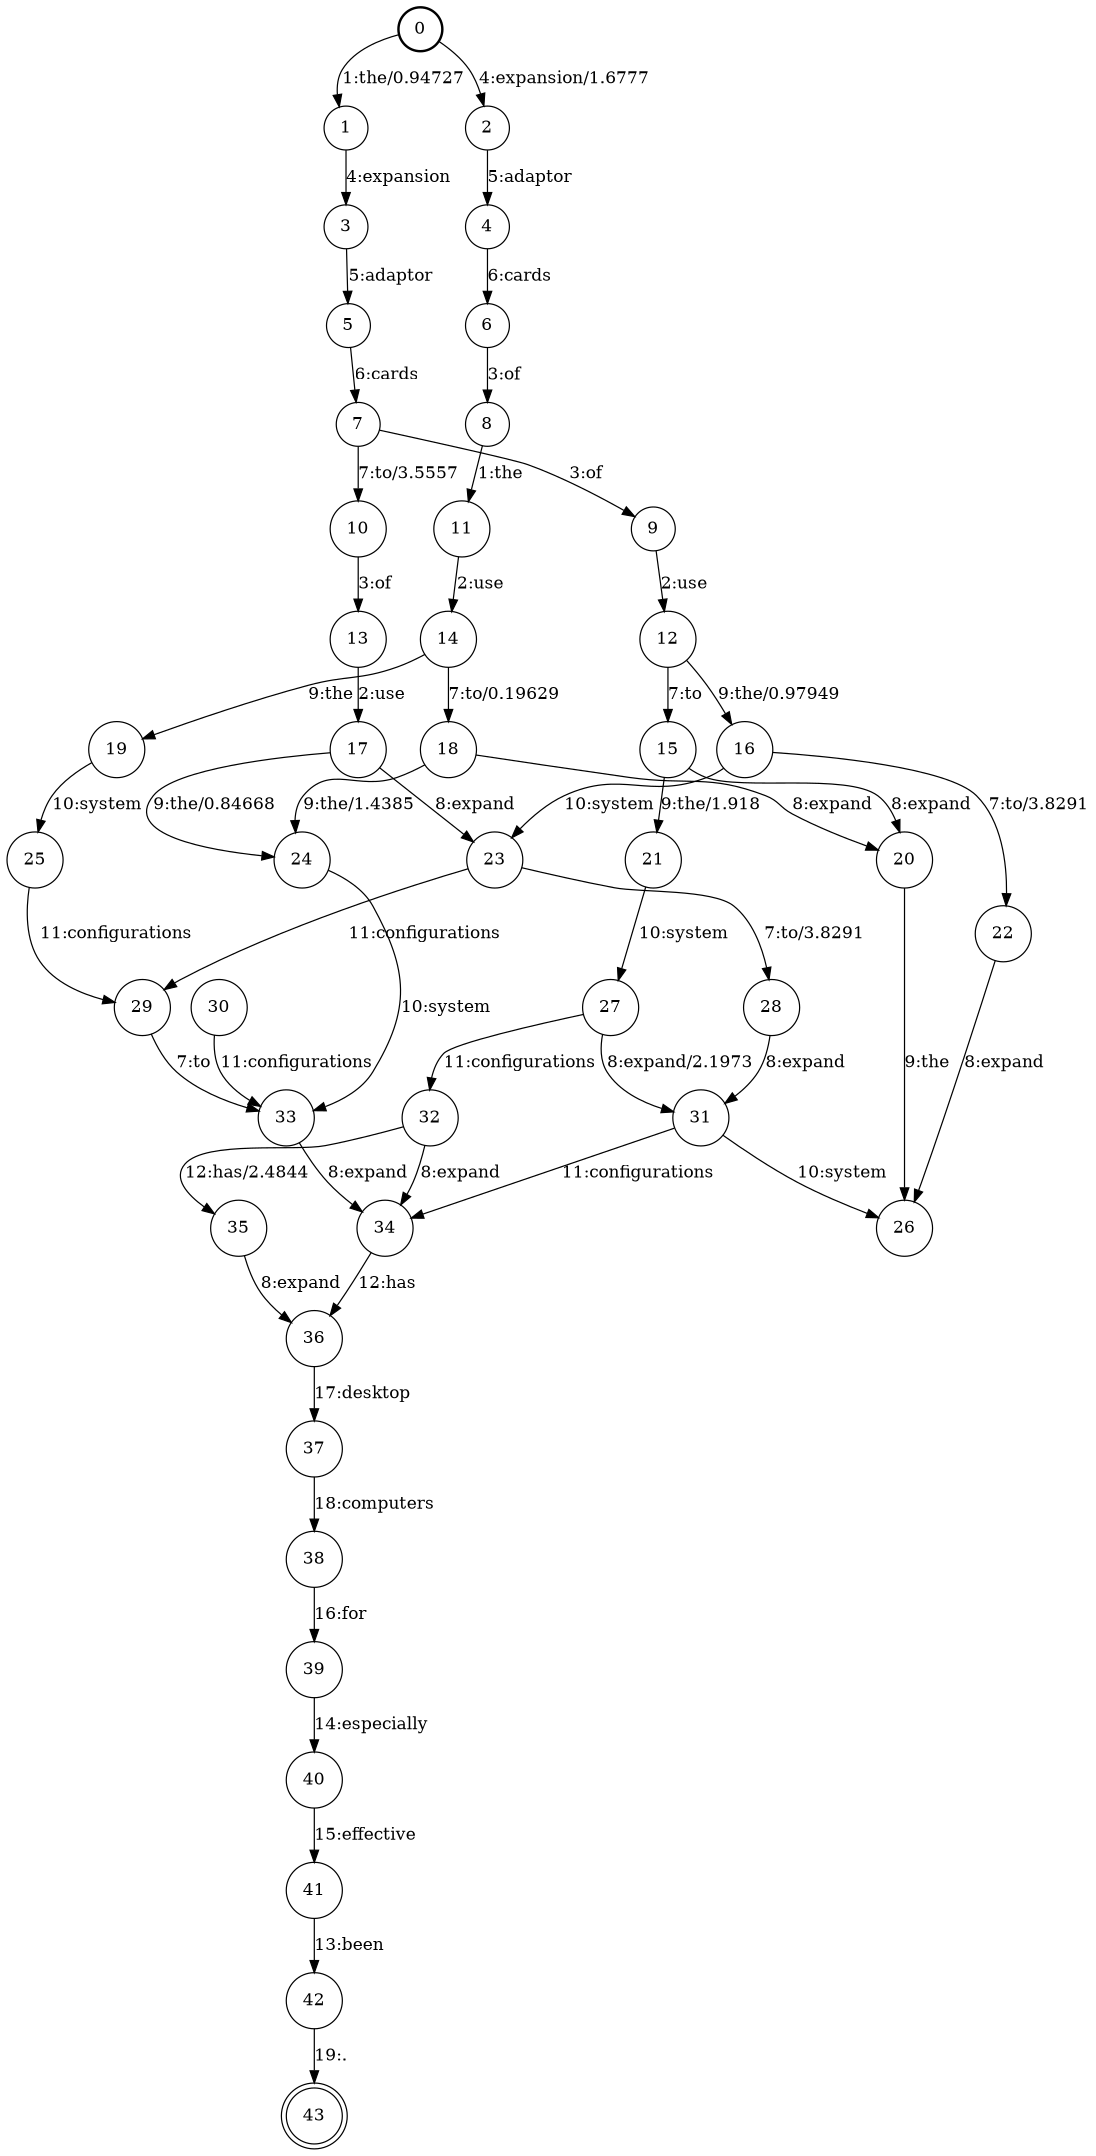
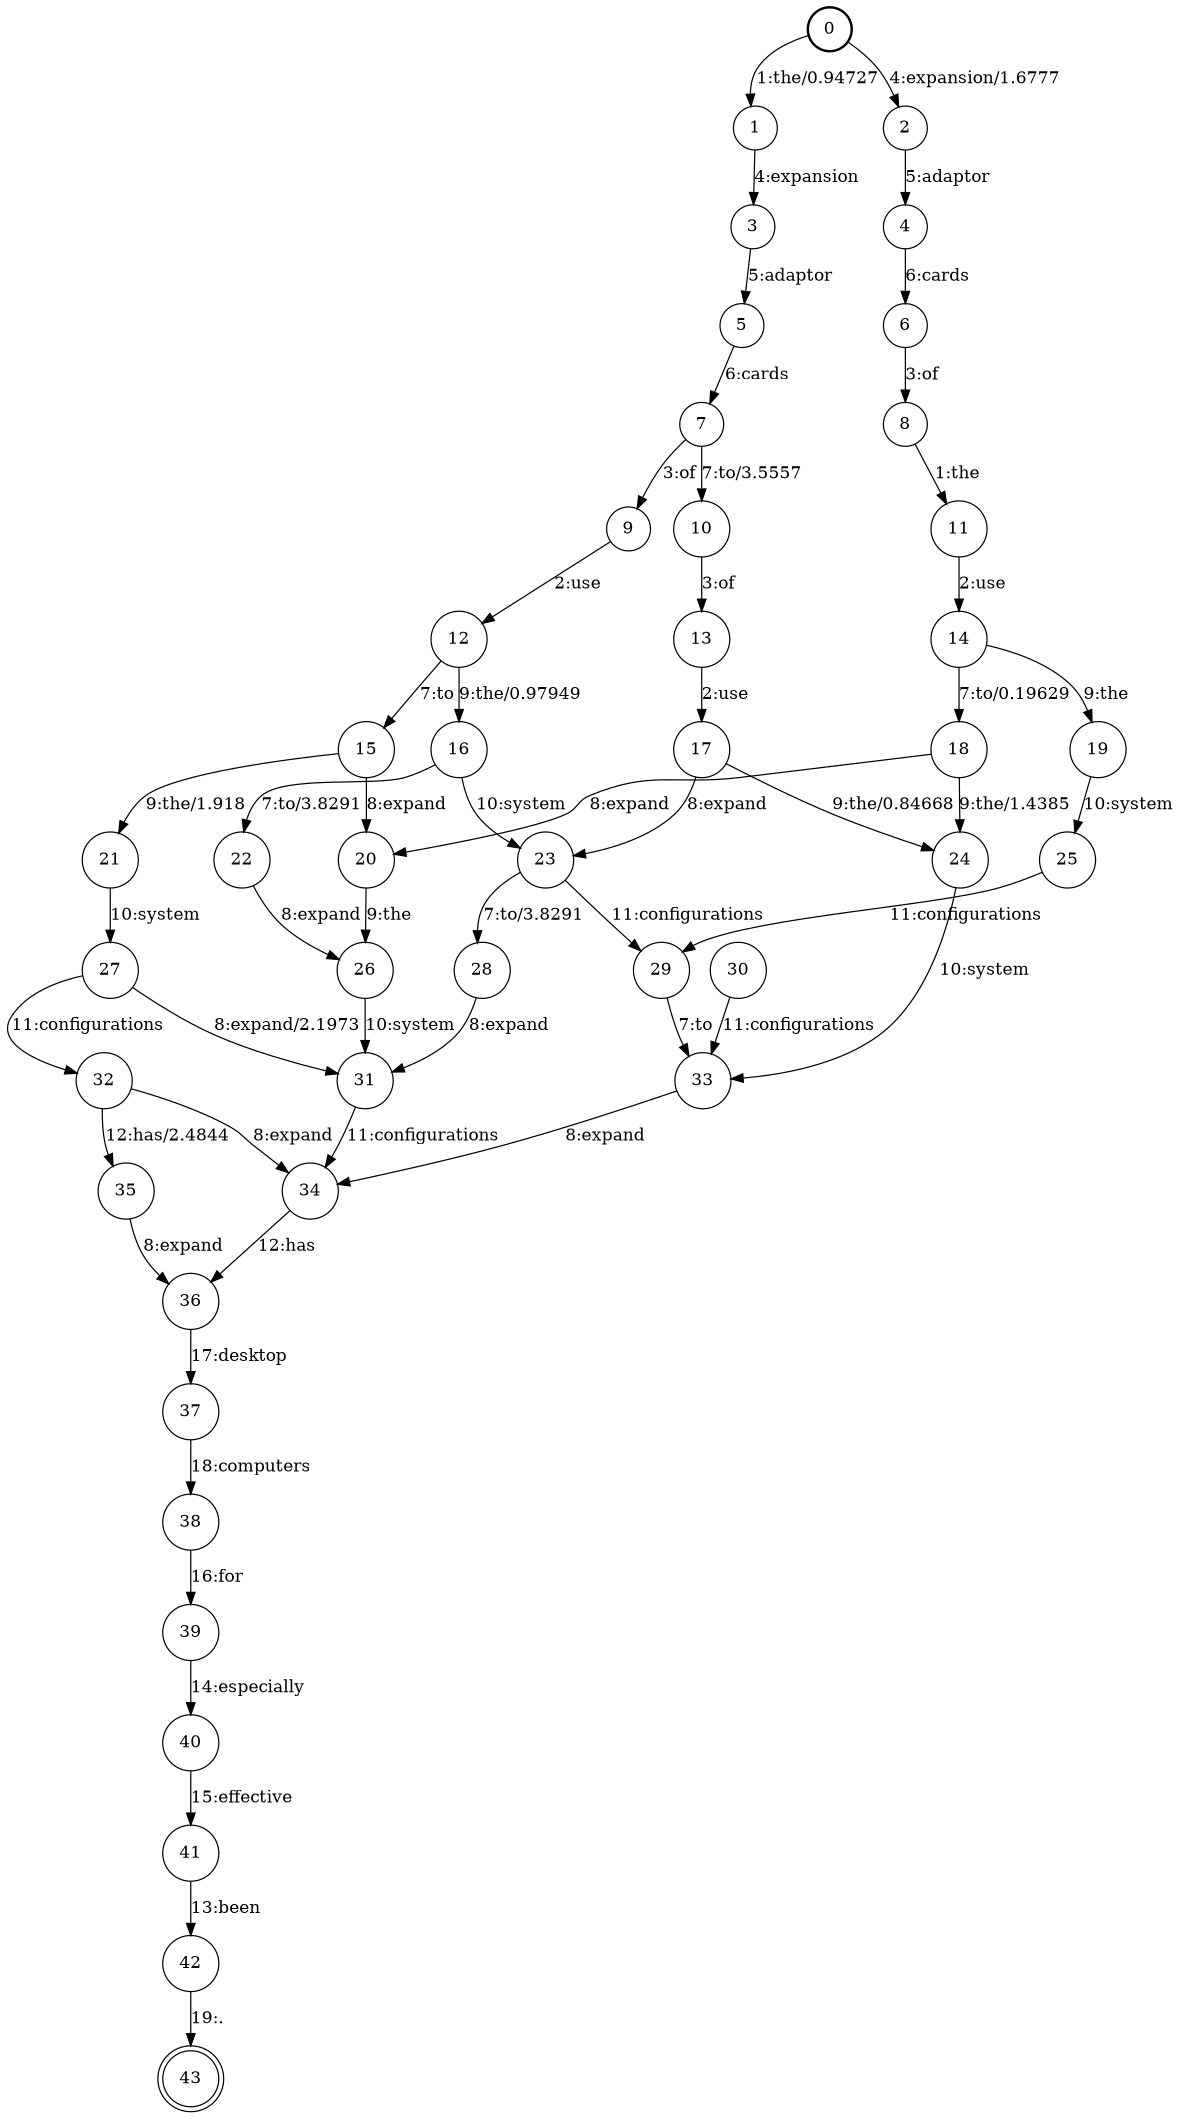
(792, 1179) -> (365, 1019)
